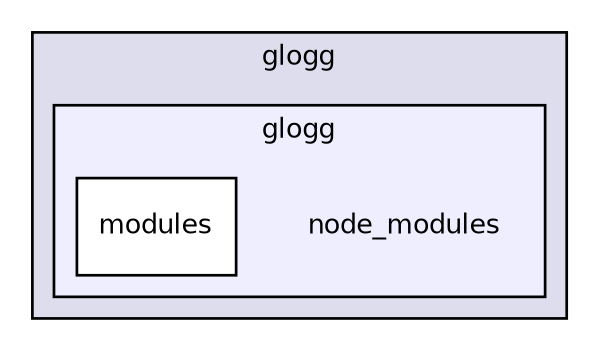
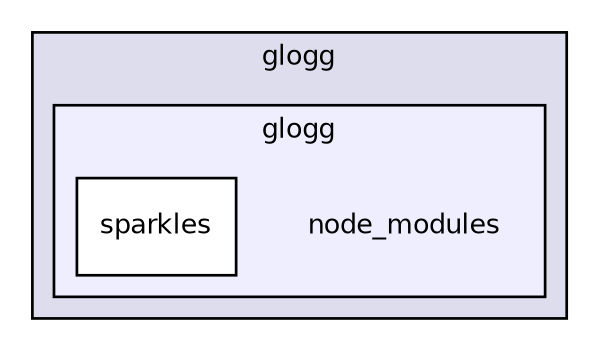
(157, 227) -> (157, 227)
